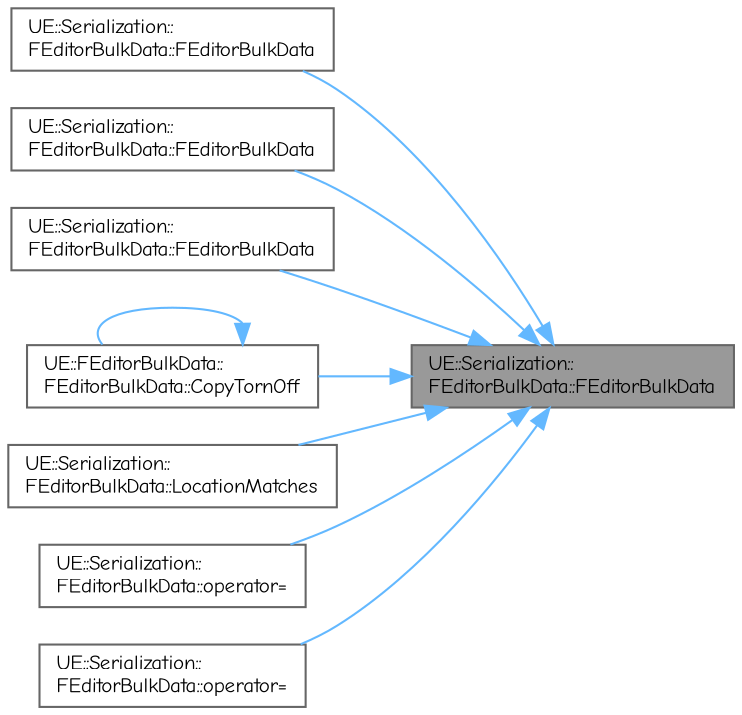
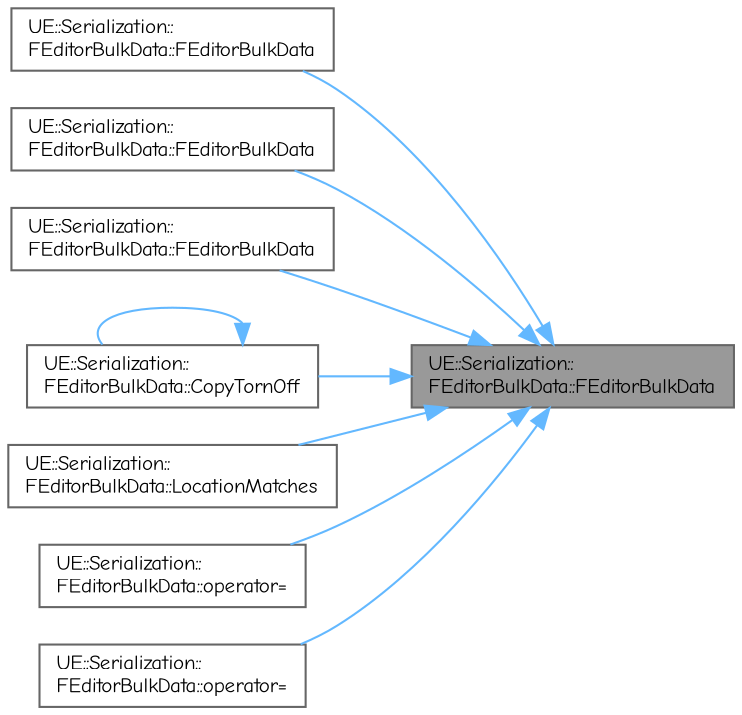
(173, 376) -> (173, 376)
